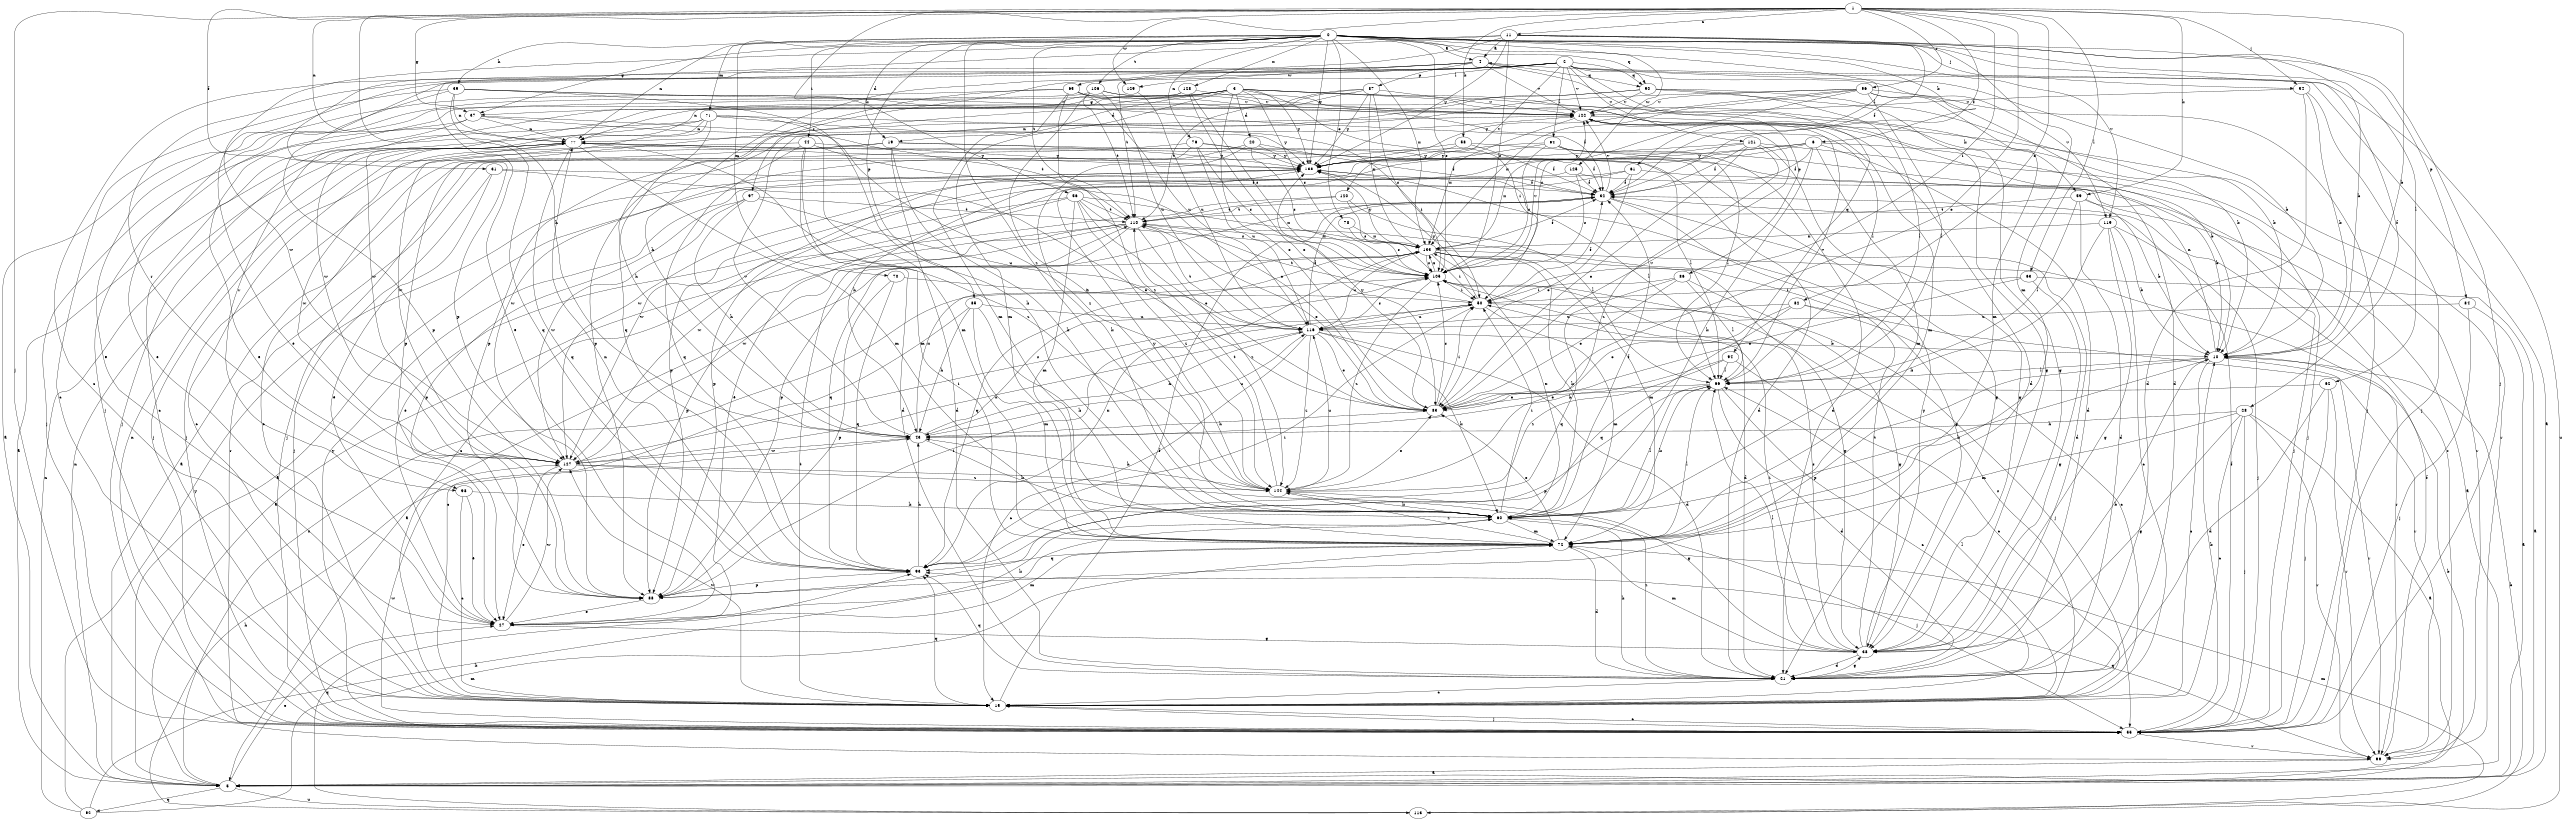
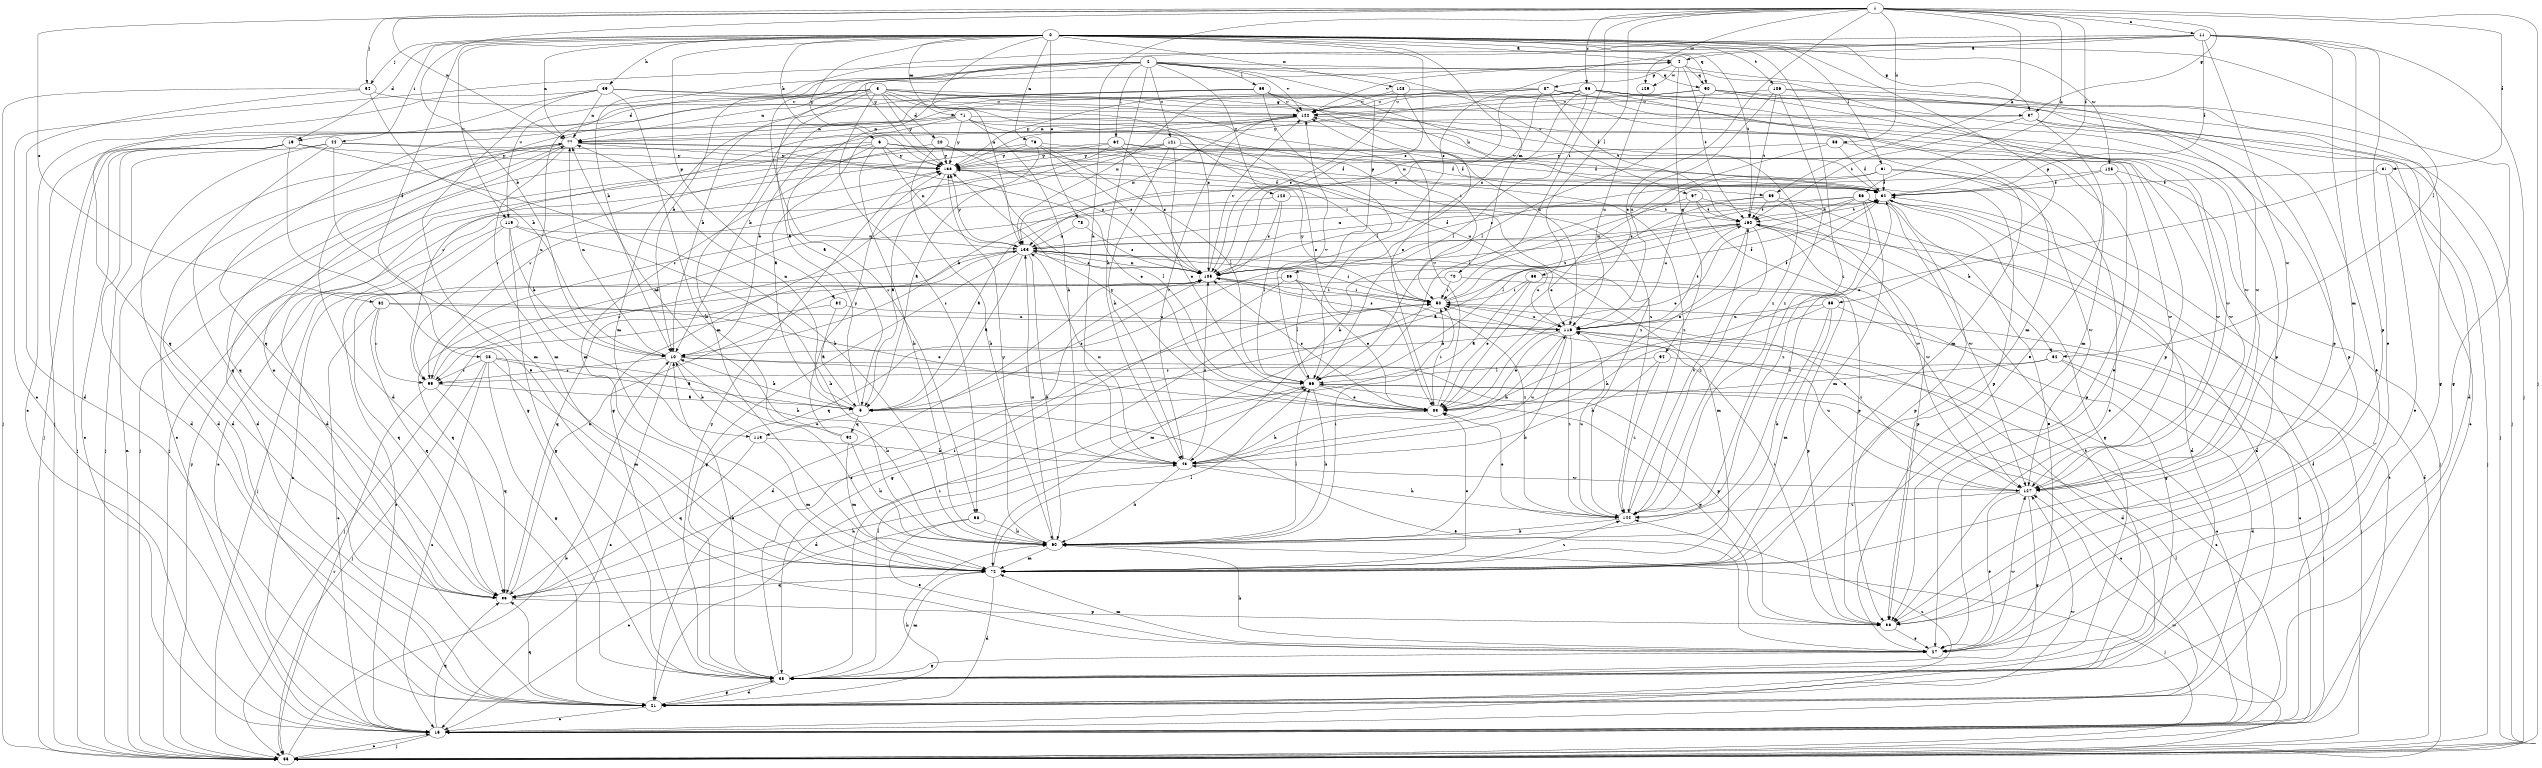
(1134, 223) -> (1748, 223)
(2151, 270) -> (1916, 256)
(2252, 748) -> (335, 562)
